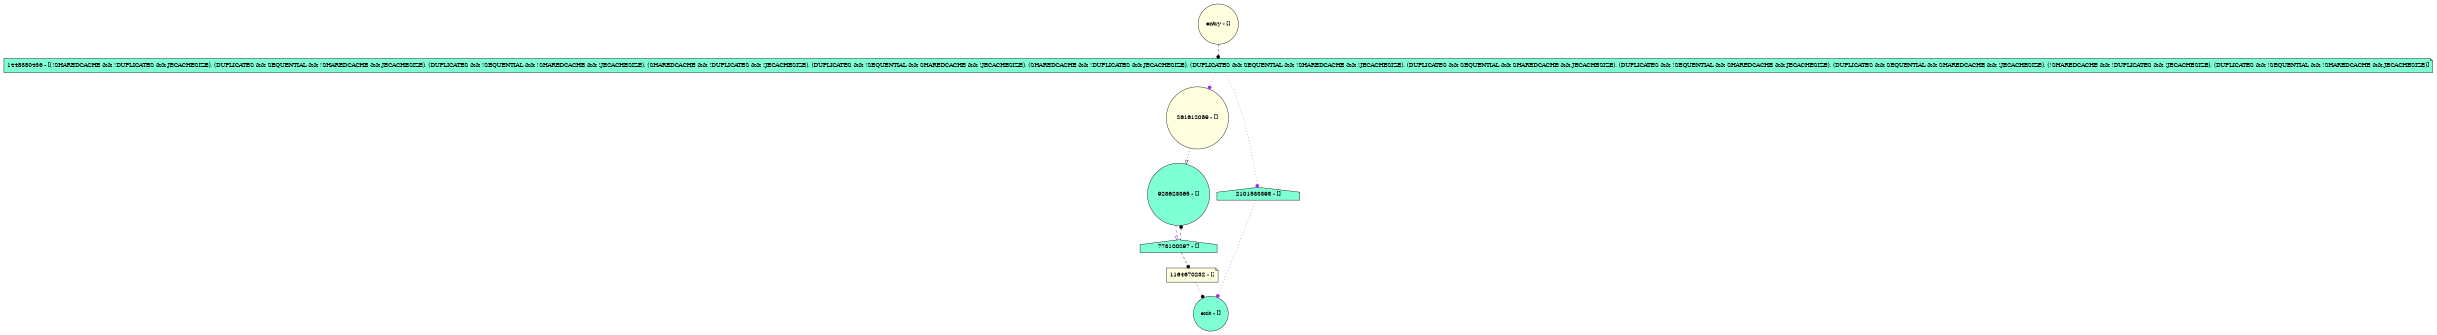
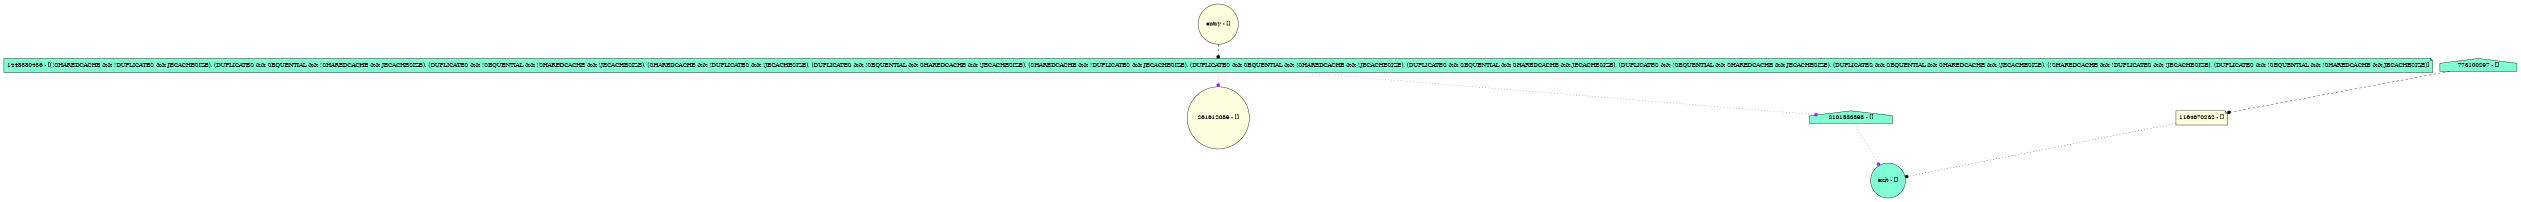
(1179, 194) -> none
